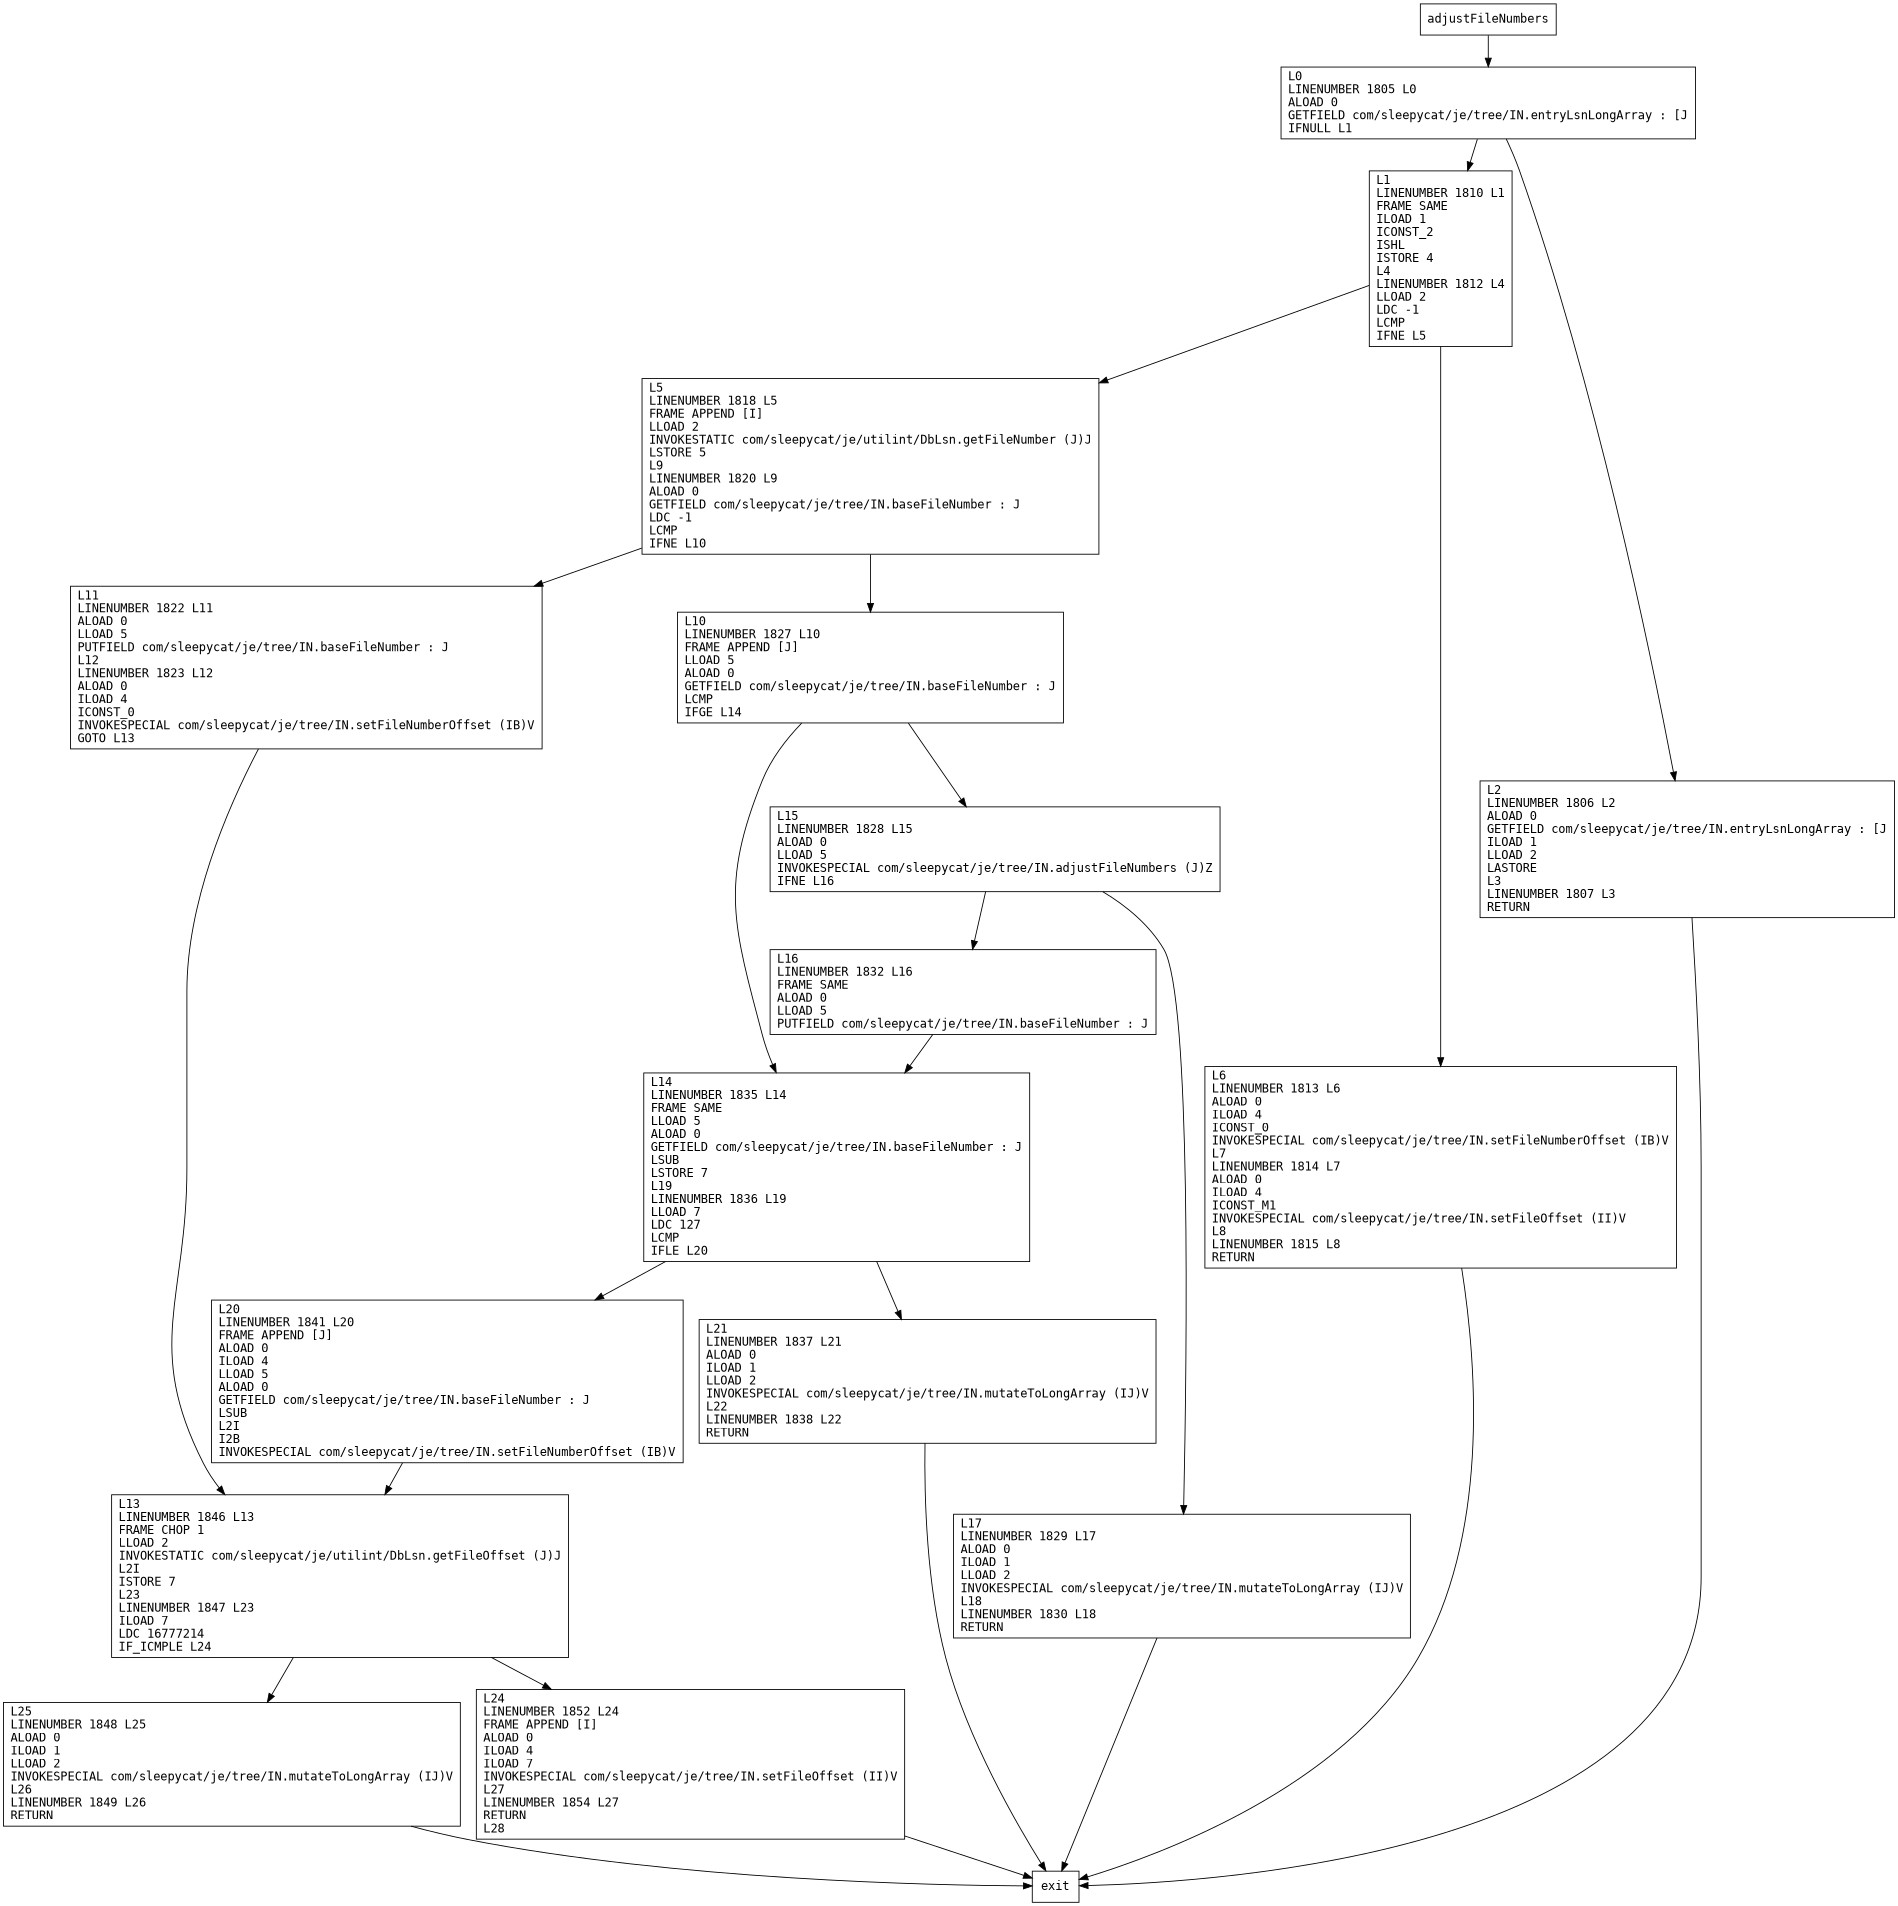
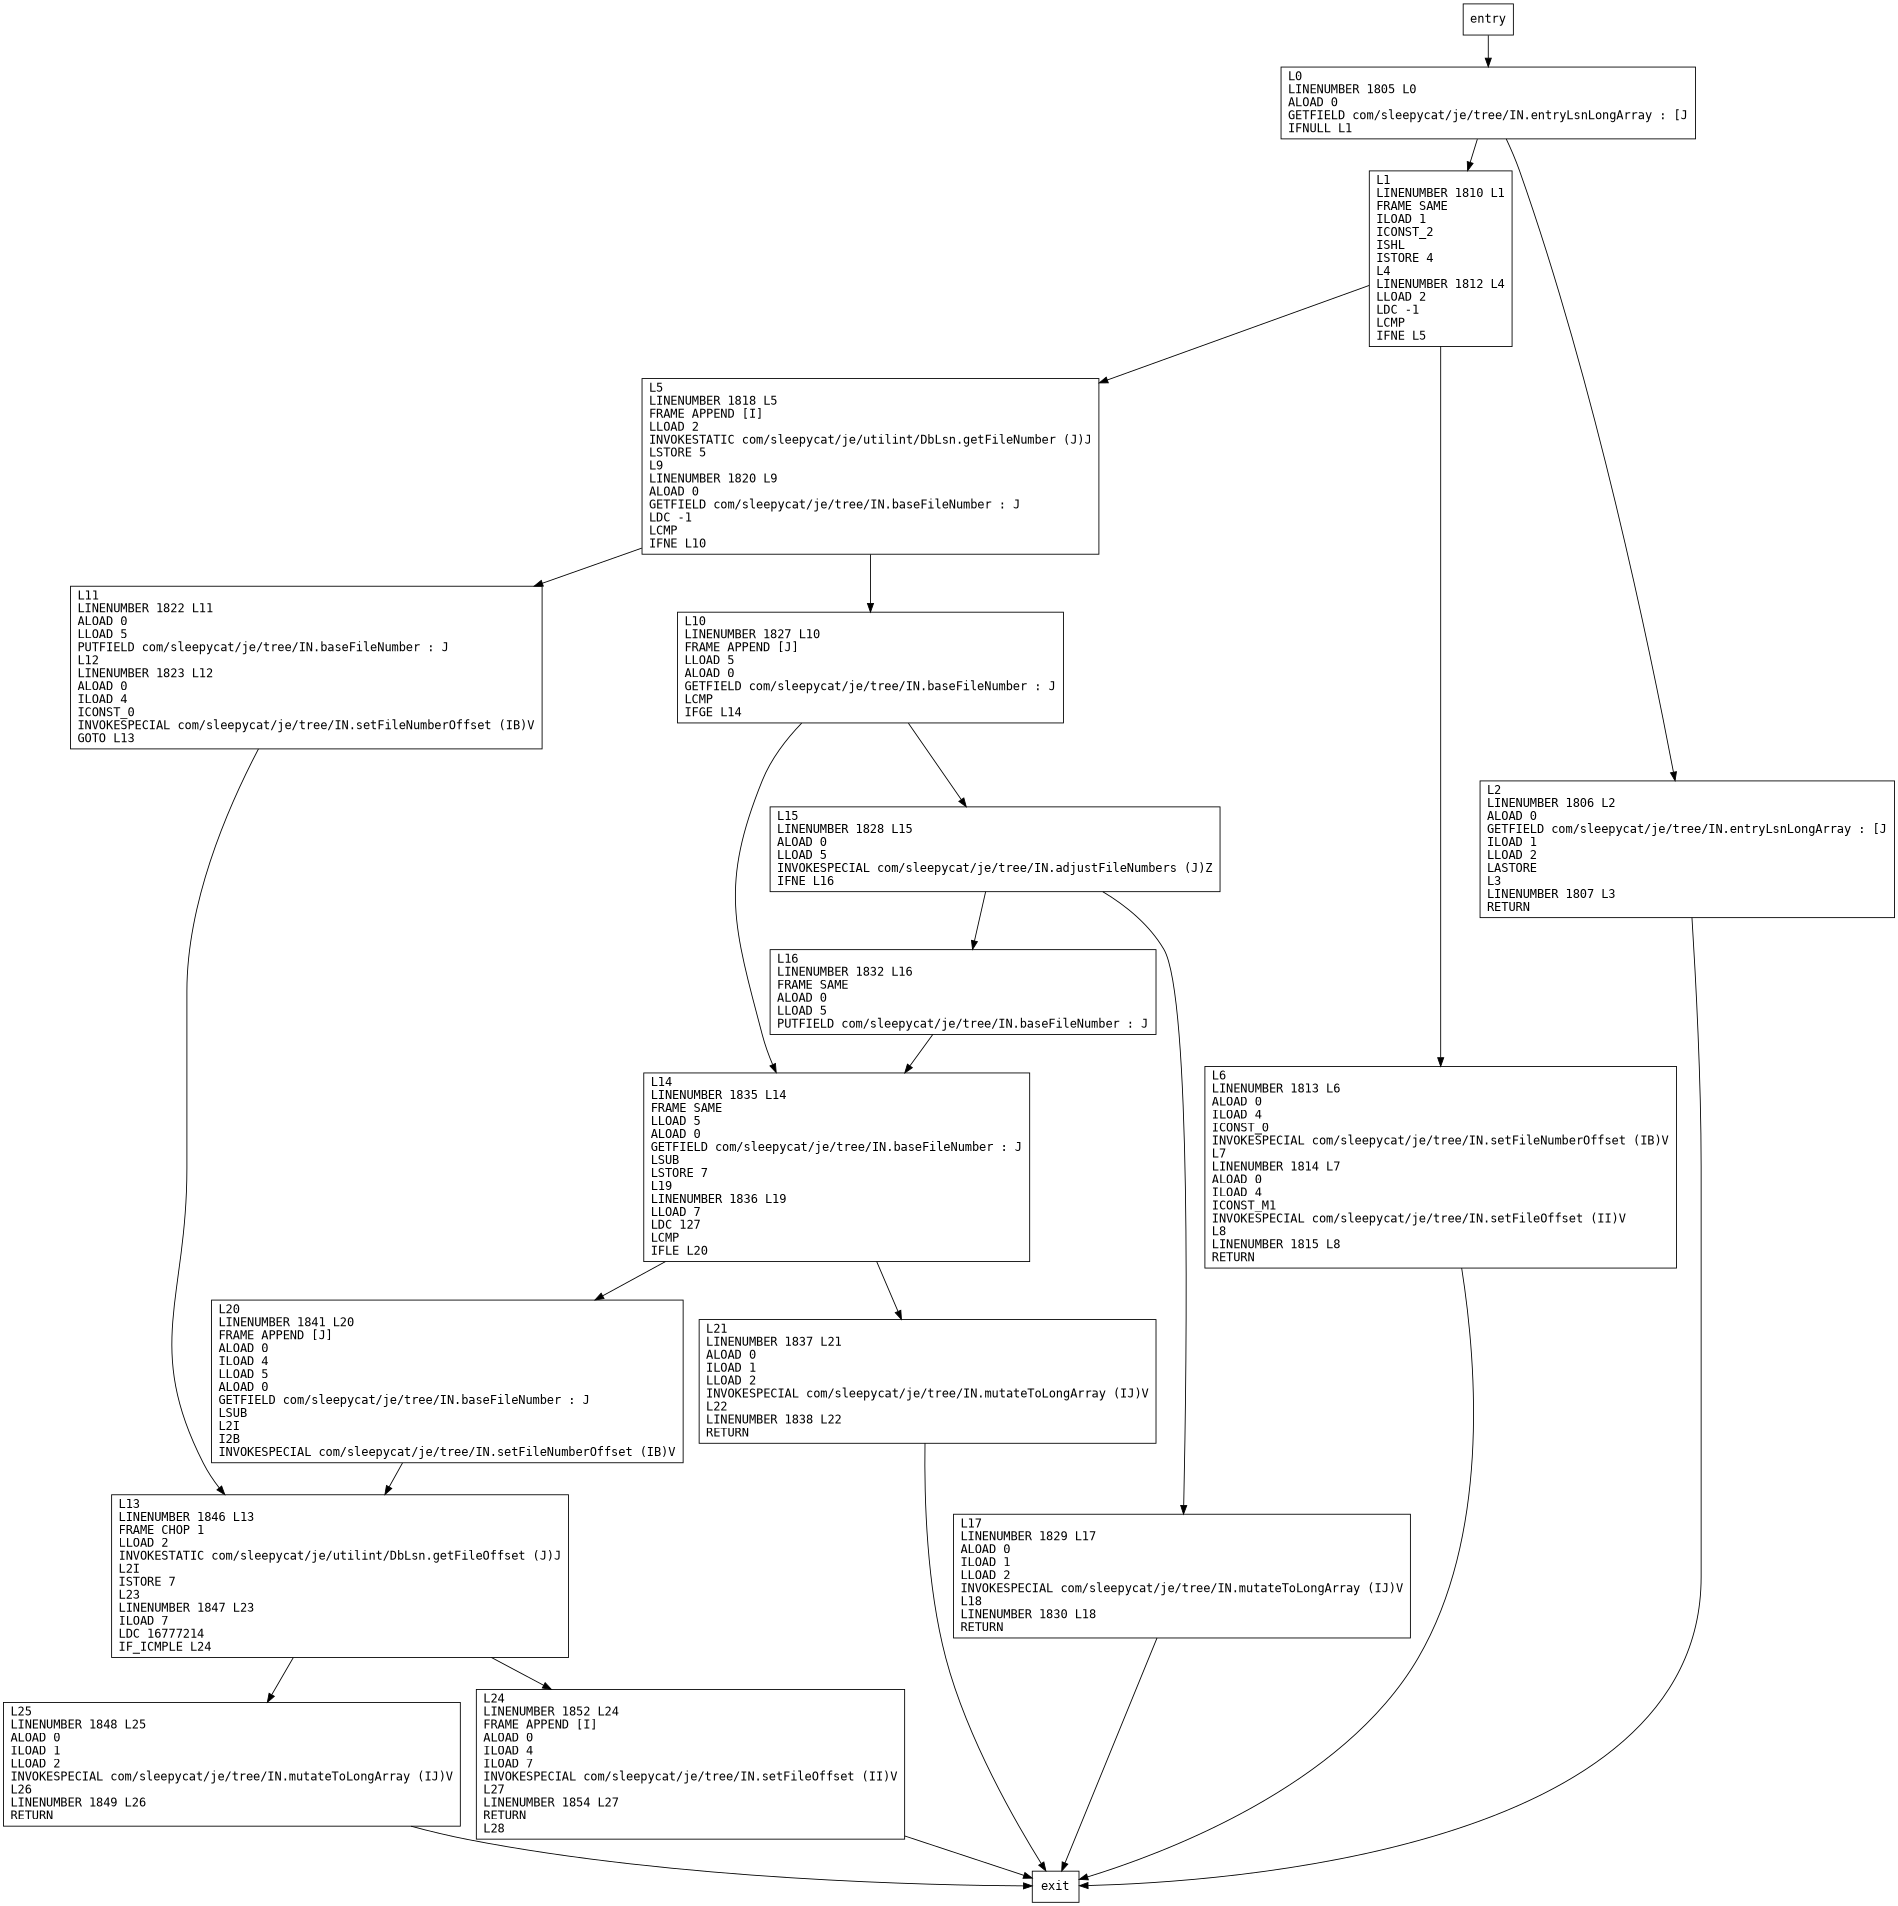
(1488, 19) -> (1488, 19)
